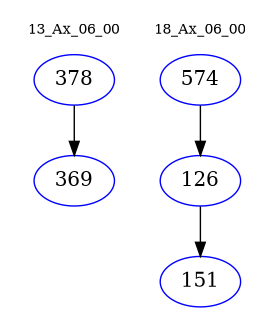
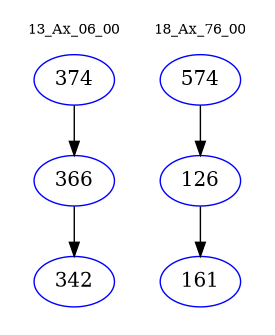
(200, 30) -> (200, 30)
(74, 80) -> (74, 80)
(74, 181) -> (74, 181)
none -> (74, 282)
(200, 282) -> (200, 282)
